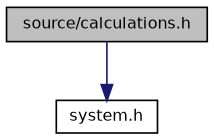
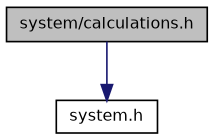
(107, 24) -> (107, 24)
